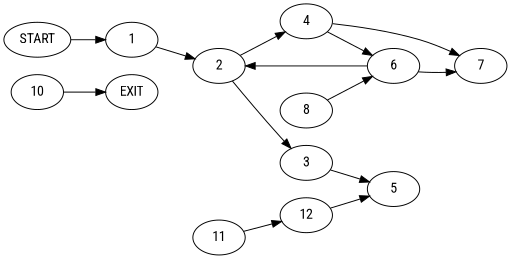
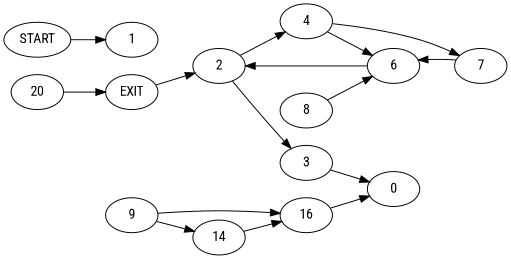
(171, 51) -> (171, 80)
(432, 72) -> (442, 59)
(37, 92) -> (37, 92)
(394, 189) -> (394, 189)
none -> (132, 215)
(306, 215) -> (306, 215)
(219, 238) -> (219, 238)
